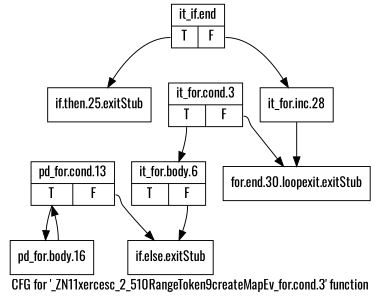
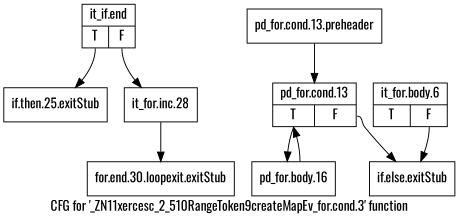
none -> (314, 26)
(206, 105) -> none
